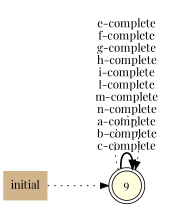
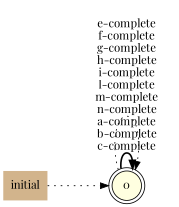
(127, 186) -> (127, 186)
